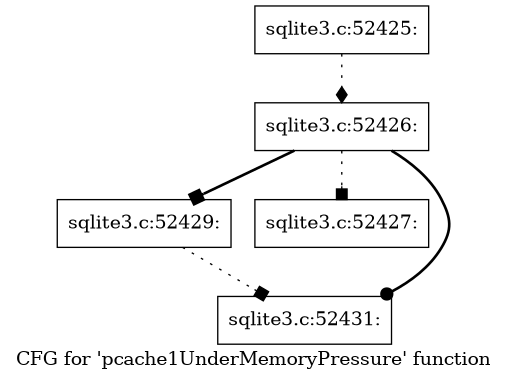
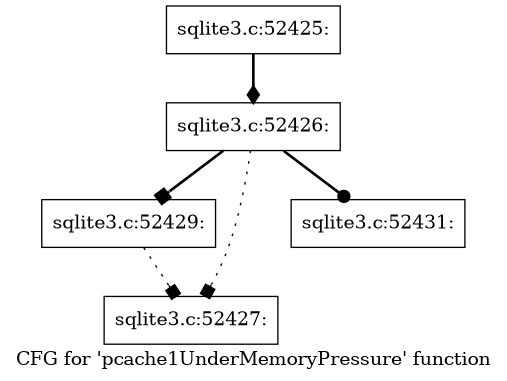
(342, 70) -> (253, 70)
(218, 268) -> (156, 266)
